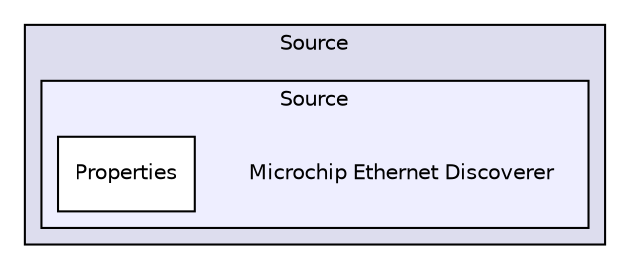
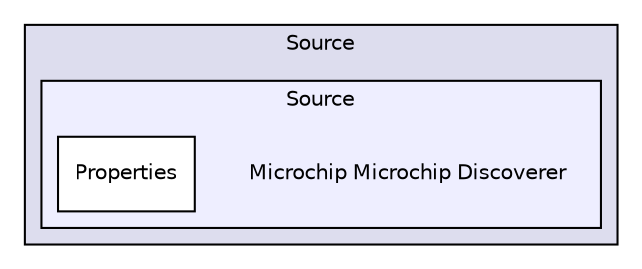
(402, 174) -> (408, 174)
